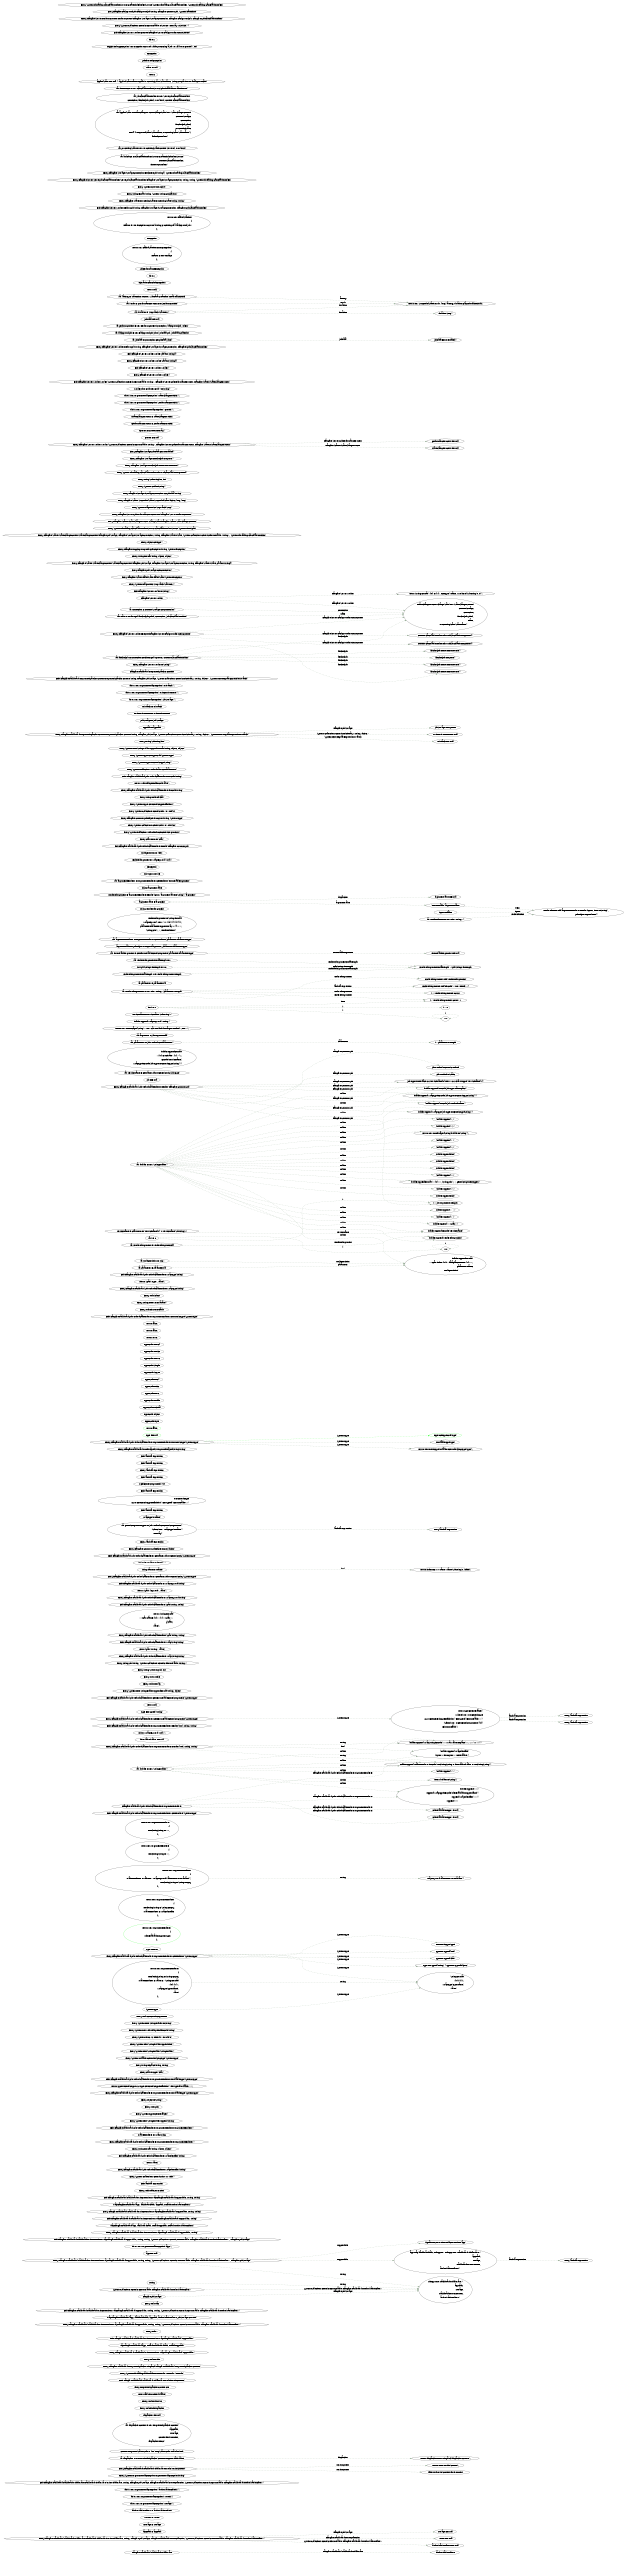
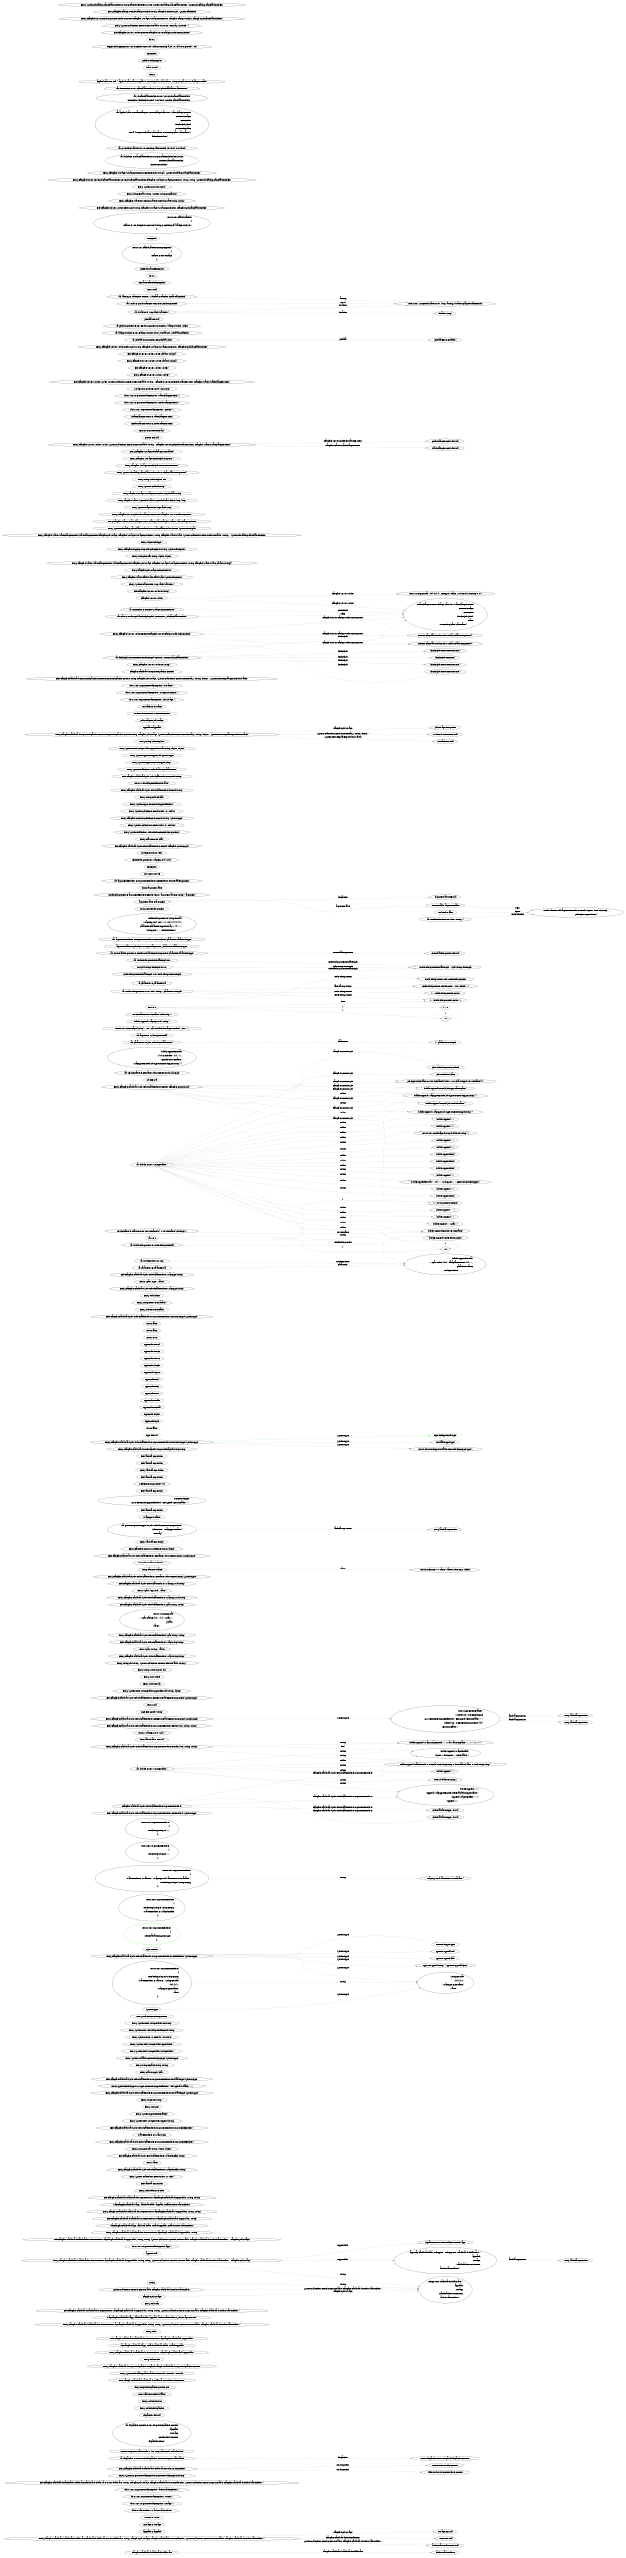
(297, 904) -> (299, 905)
(445, 912) -> (445, 912)
(343, 1569) -> (343, 1569)
